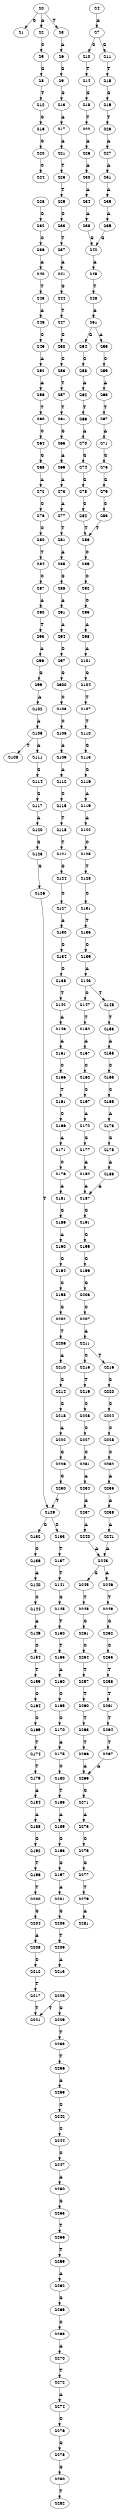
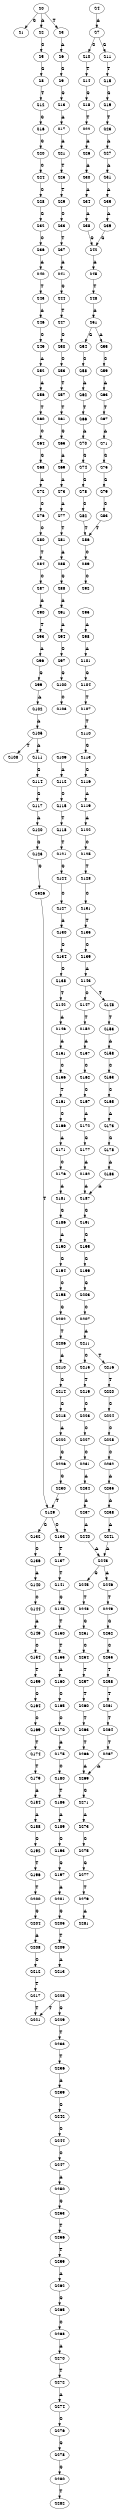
none -> (41, 188)
(86, 599) -> none
(62, 685) -> (62, 685)
(62, 734) -> none
(40, 894) -> (40, 894)
(110, 1380) -> (110, 1380)
